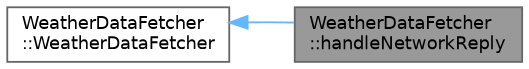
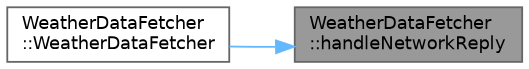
(271, 22) -> (252, 47)
